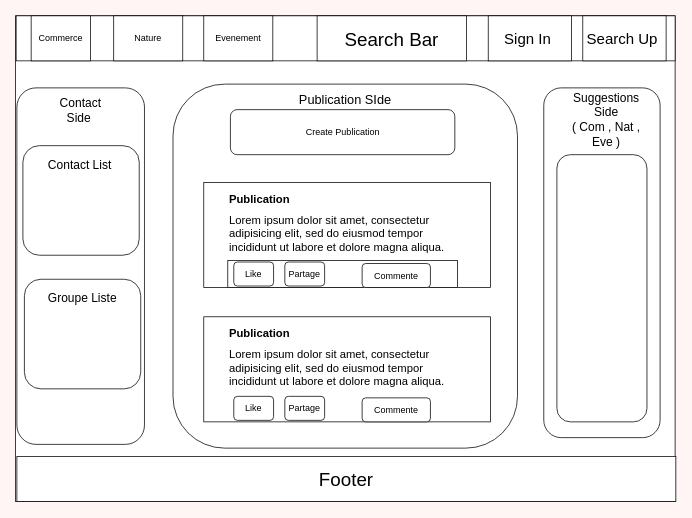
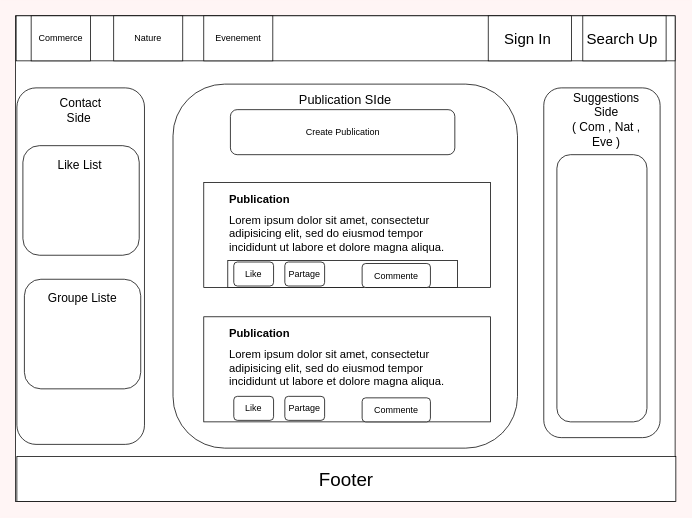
(392, 38) -> none
(80, 165) -> (80, 165)
